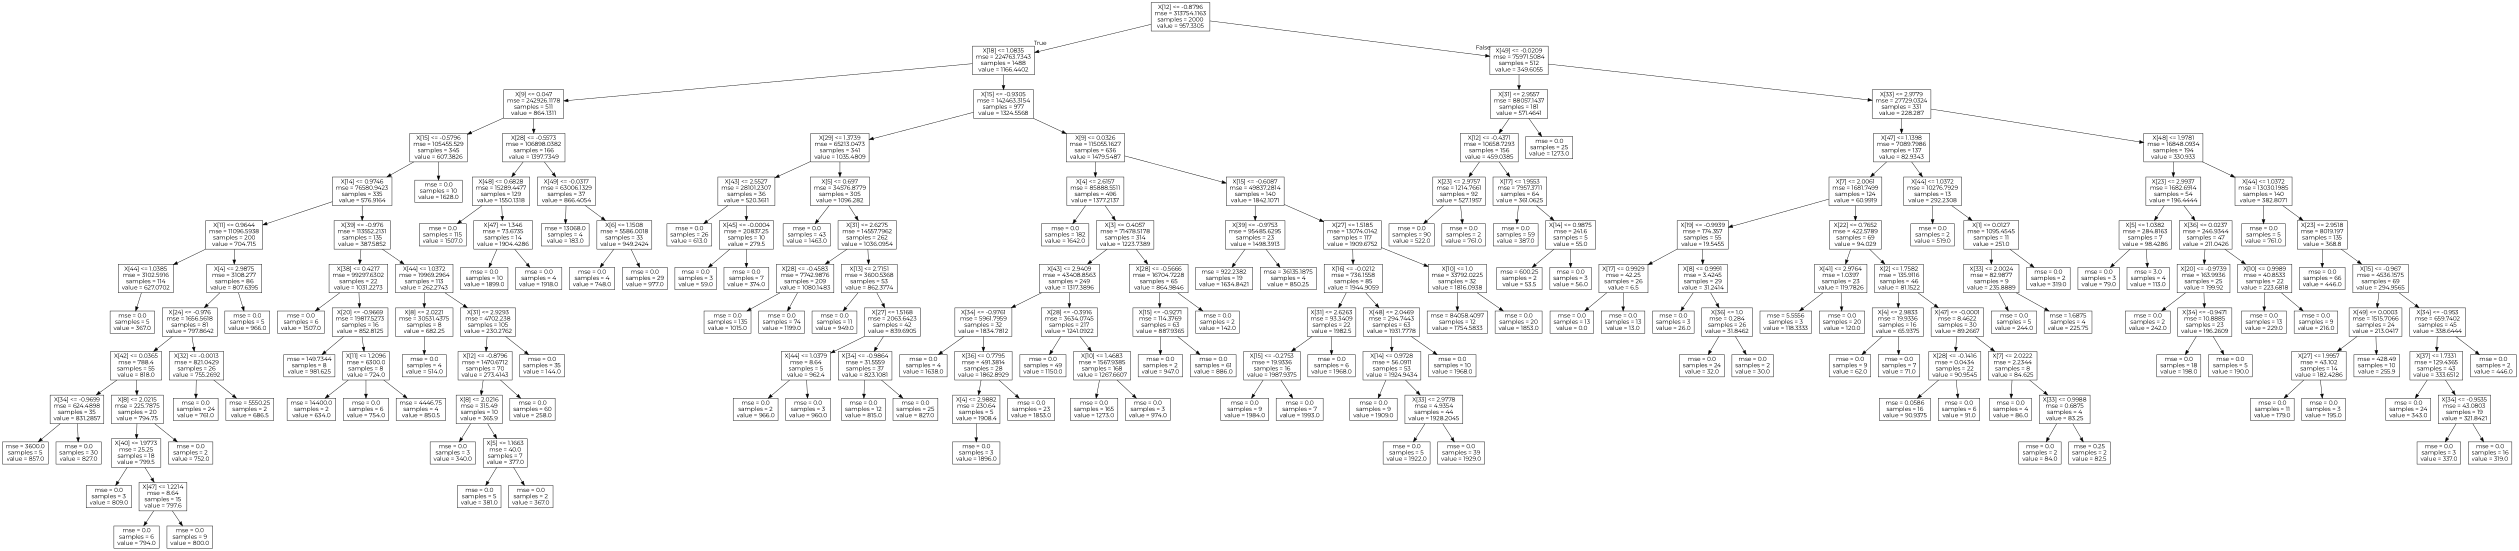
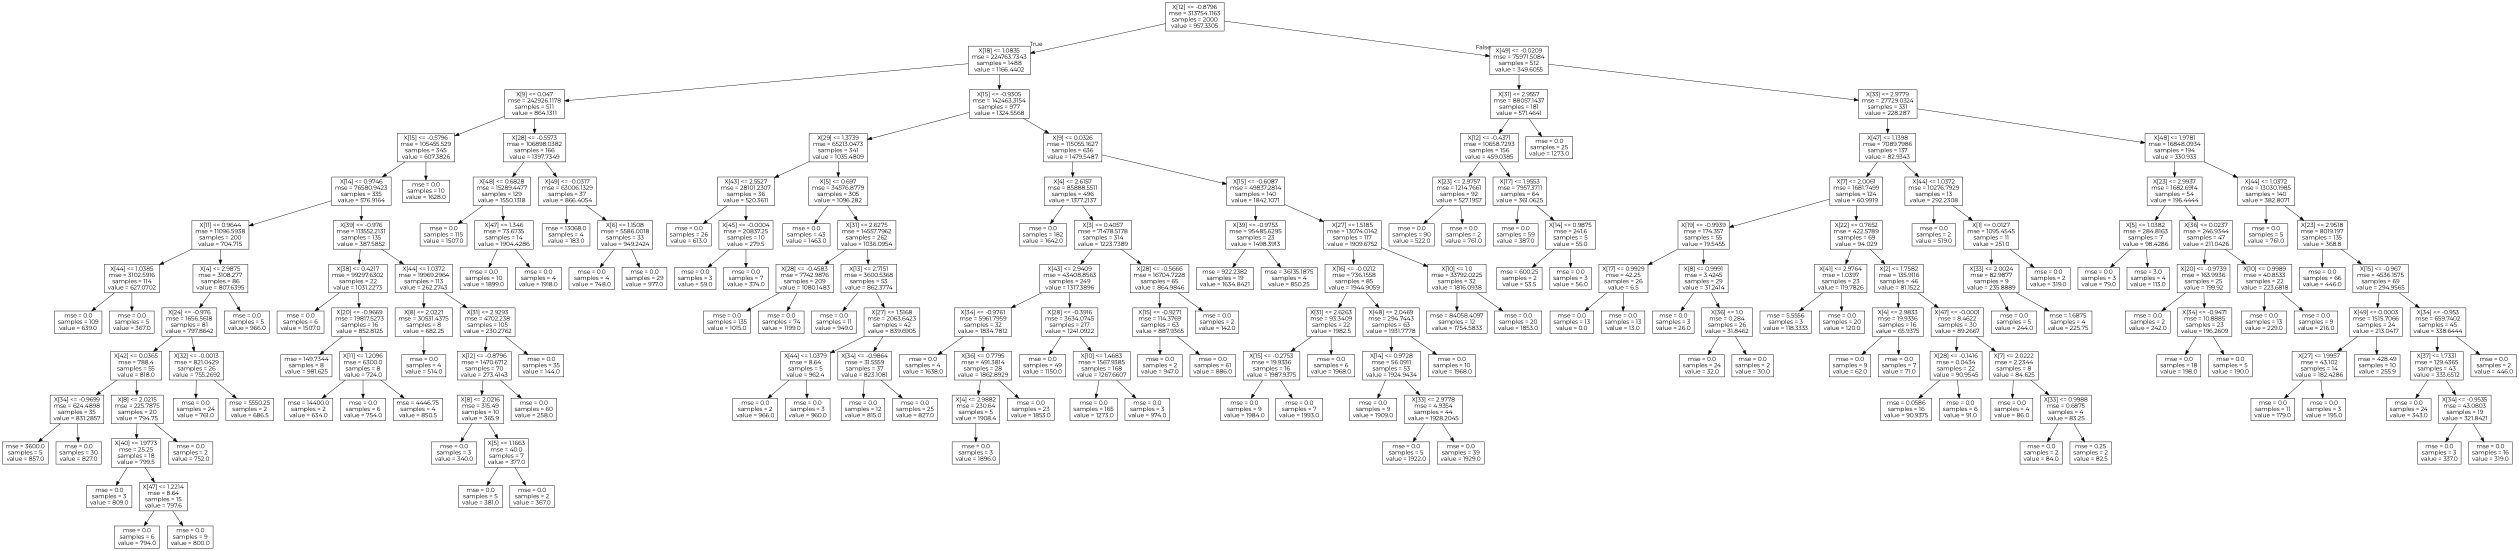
none -> (78, 322)
